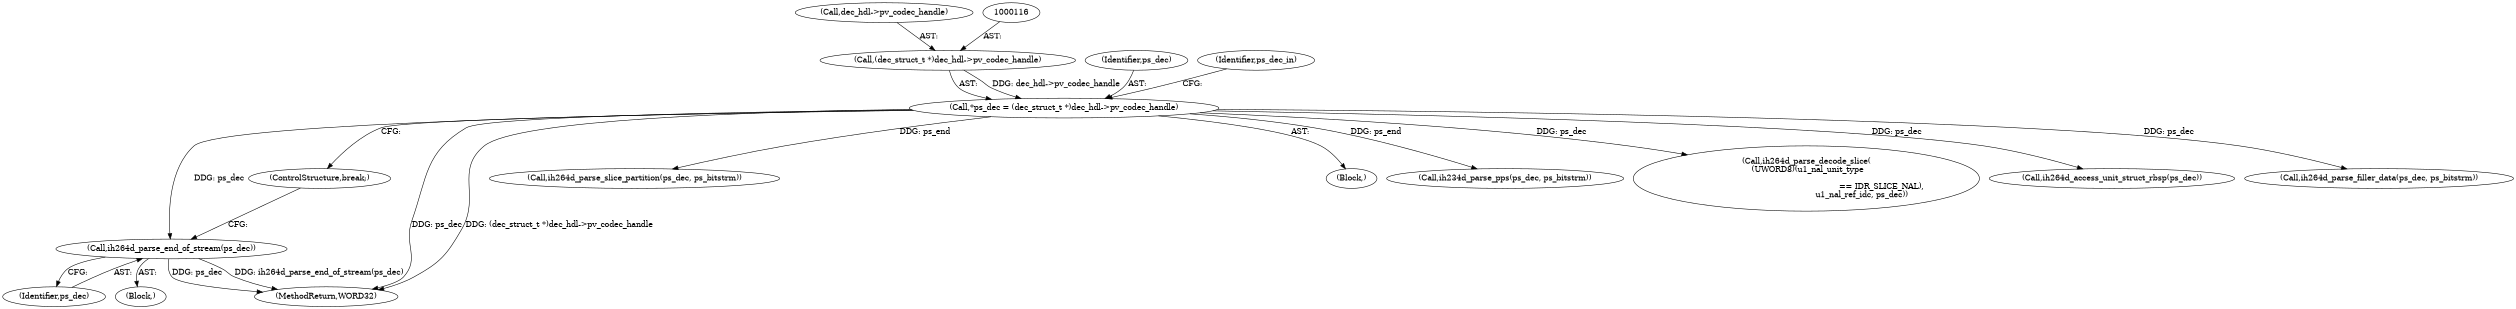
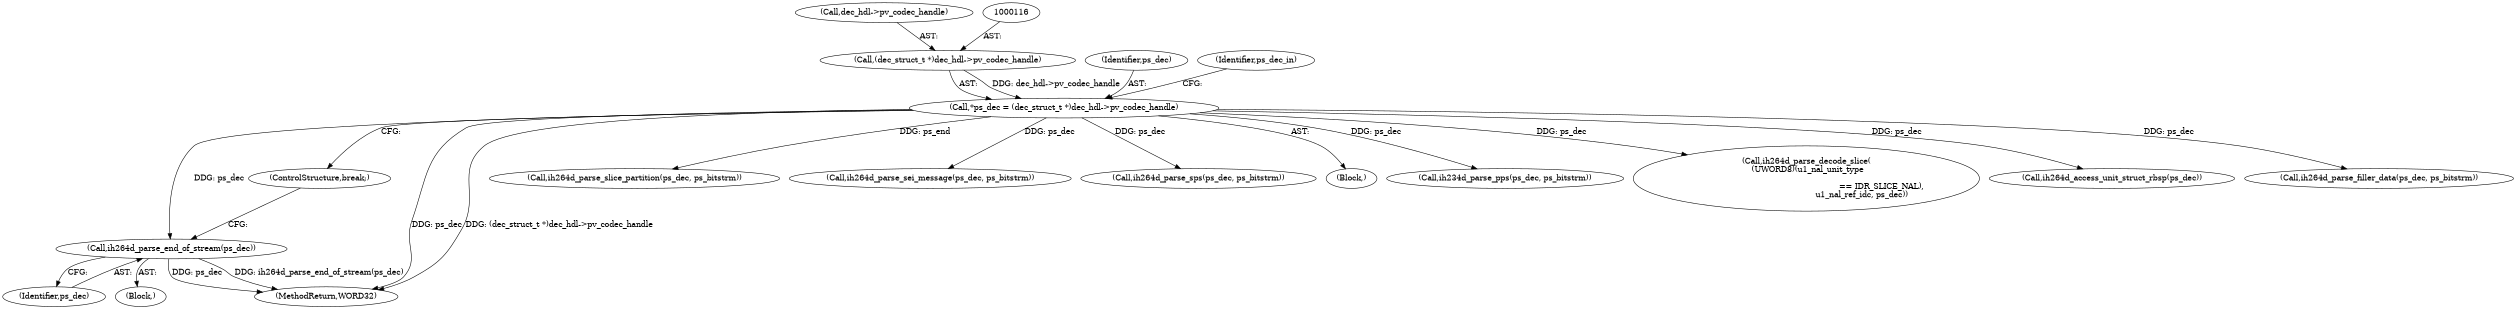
(1376, 132) -> (1376, 132)
none -> (930, 179)
none -> (1198, 179)
